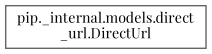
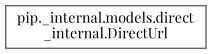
(106, 27) -> (106, 27)
